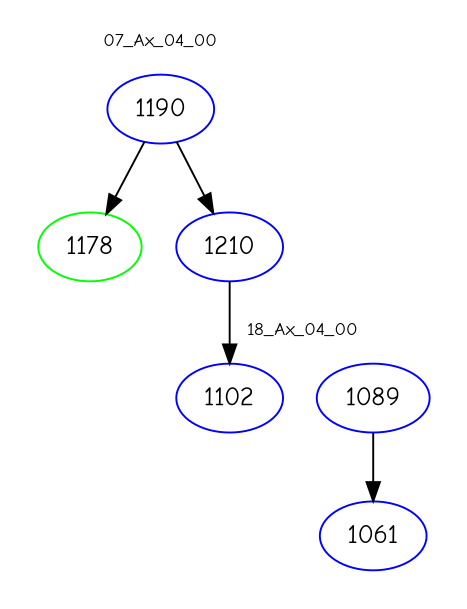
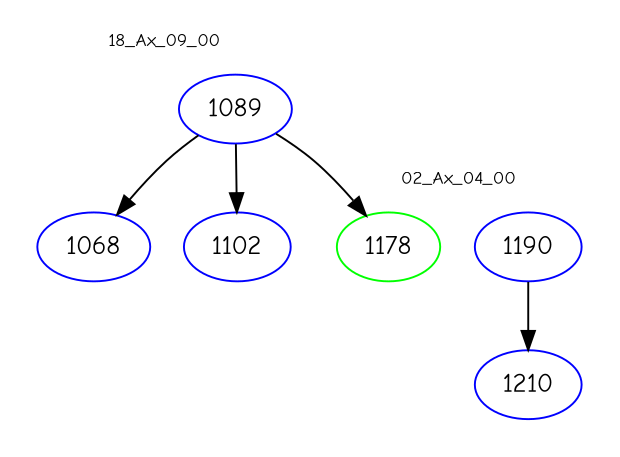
(161, 41) -> (459, 179)
(130, 169) -> (334, 180)
(230, 324) -> (236, 169)
(302, 330) -> (165, 41)
(373, 536) -> (94, 247)
